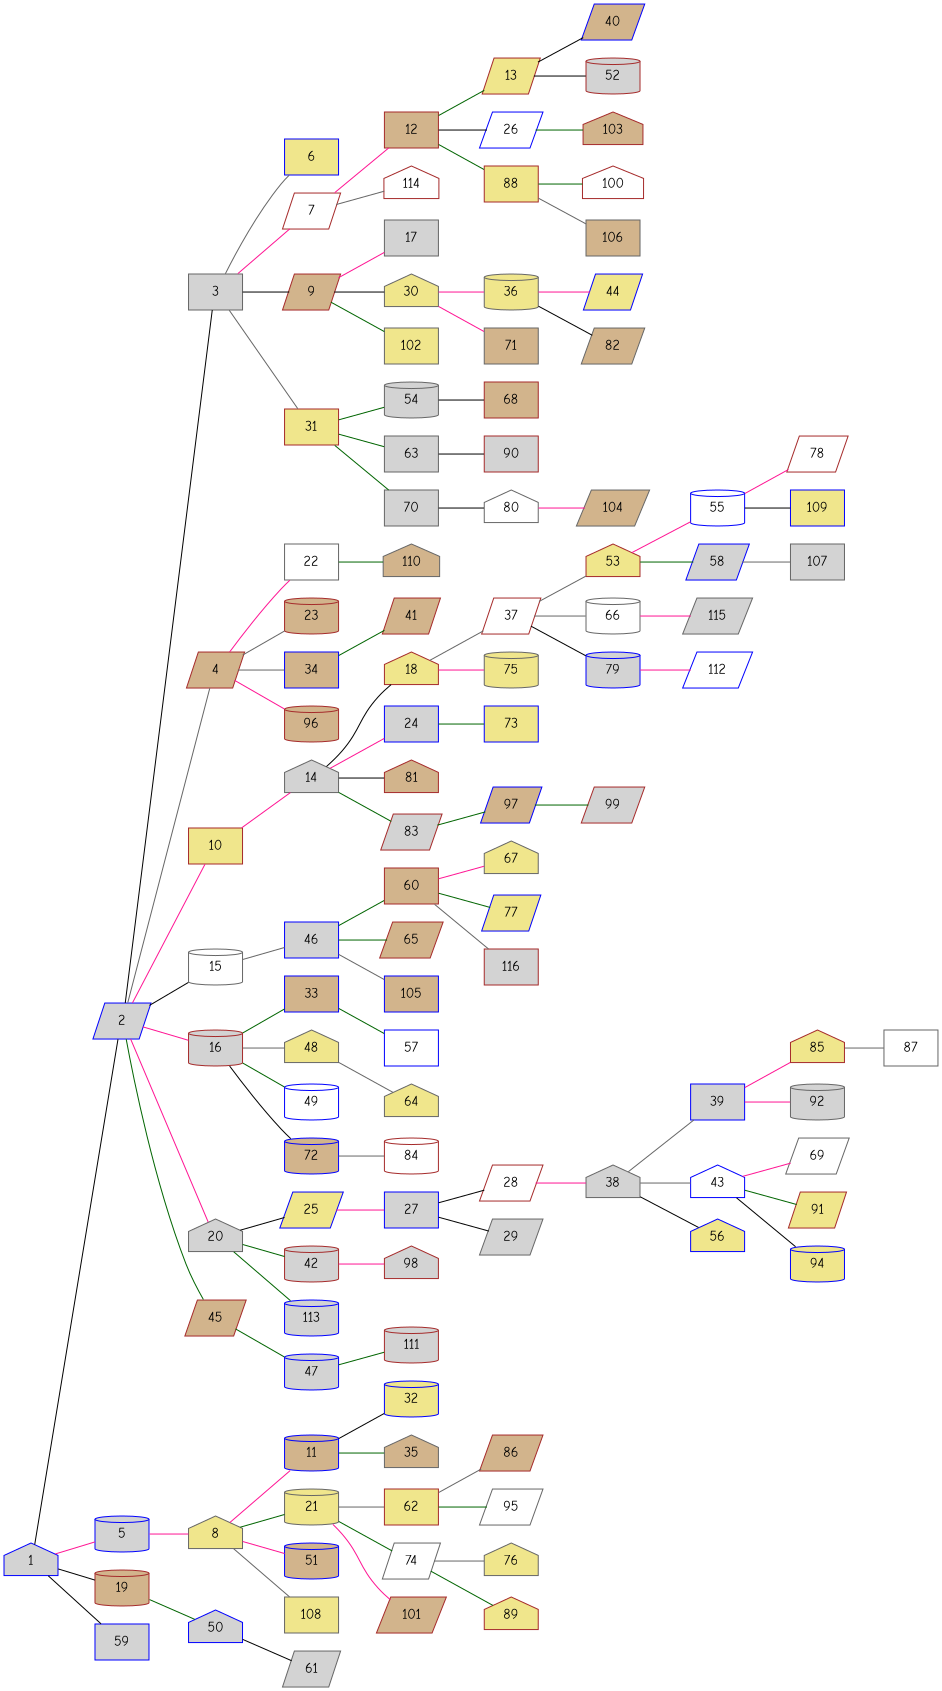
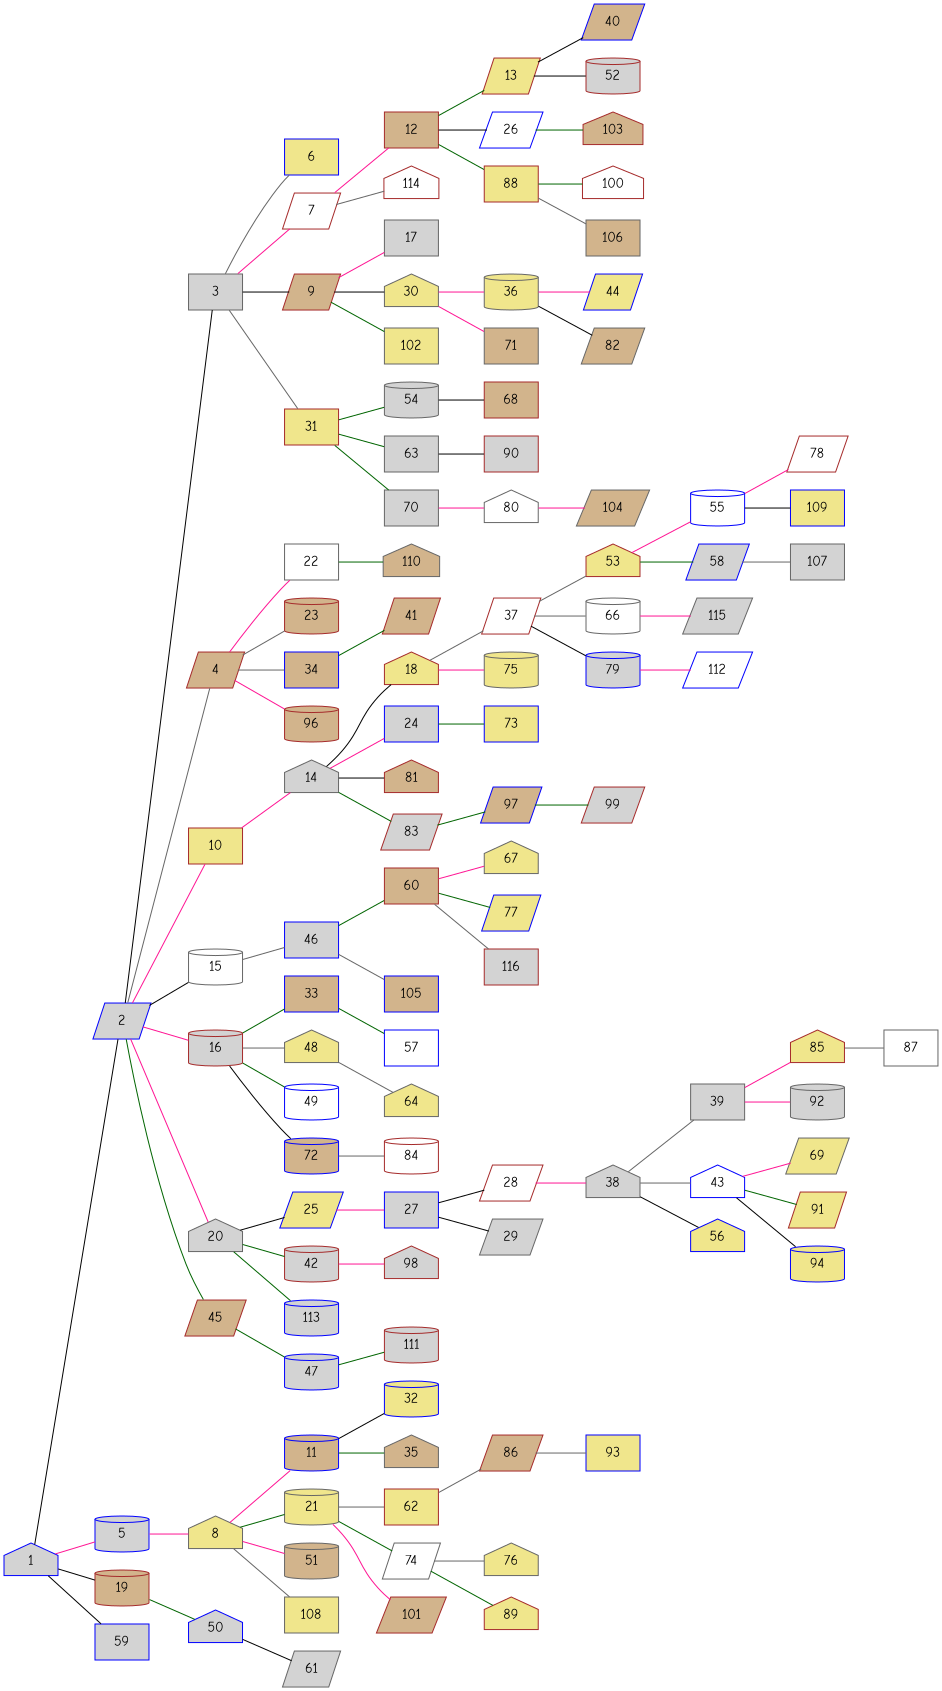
(461, 508) -> (461, 508)
(411, 940) -> none
(718, 1102) -> (718, 1102)
(817, 1156) -> (817, 1156)
none -> (613, 1453)
(511, 1507) -> none
(312, 1561) -> (312, 1561)
